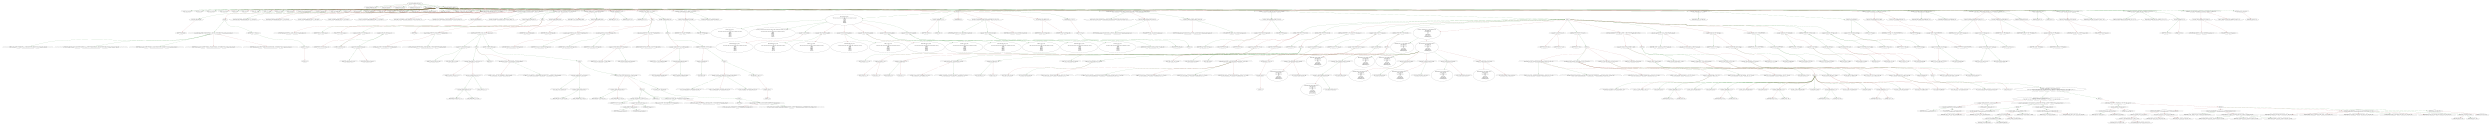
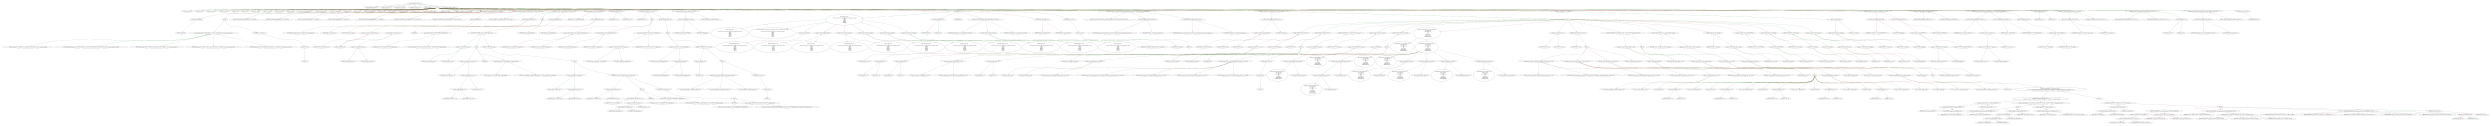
(1699, 20) -> none
none -> (1940, 33)
